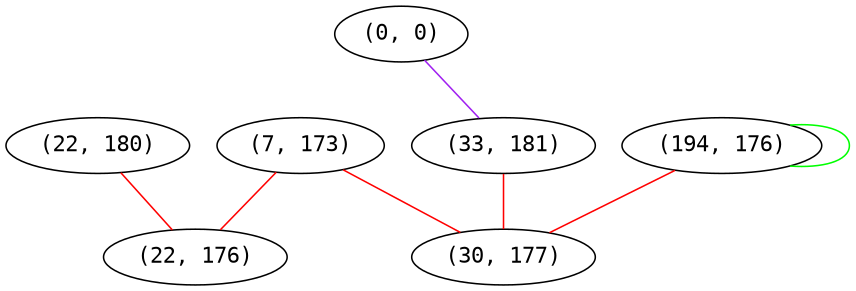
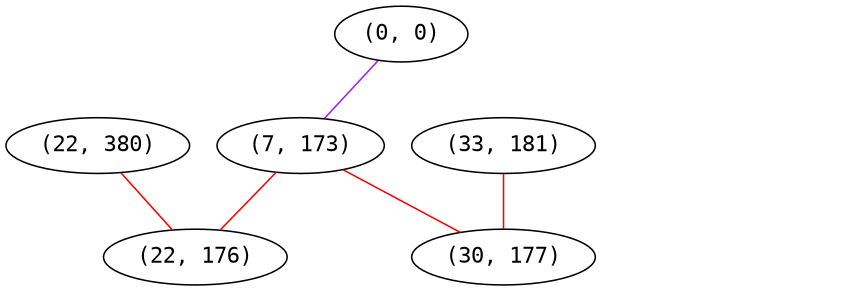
(452, 89) -> (351, 90)
(98, 146) -> (98, 146)
(722, 146) -> none
